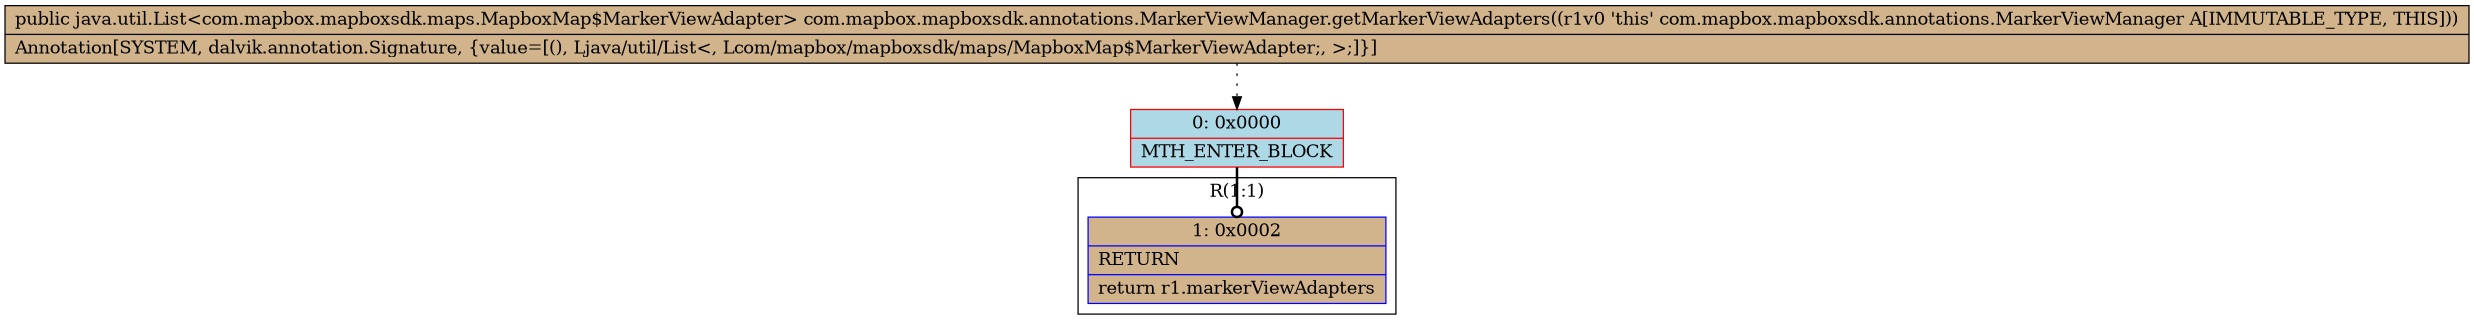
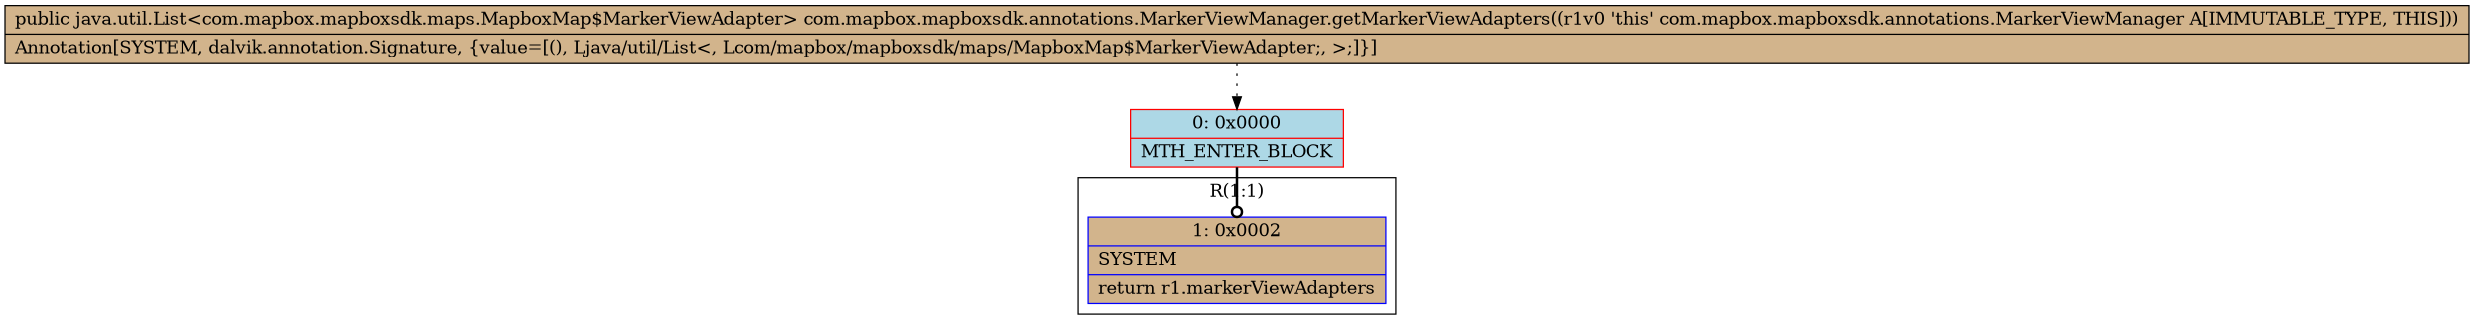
(1139, 260) -> (1138, 260)
